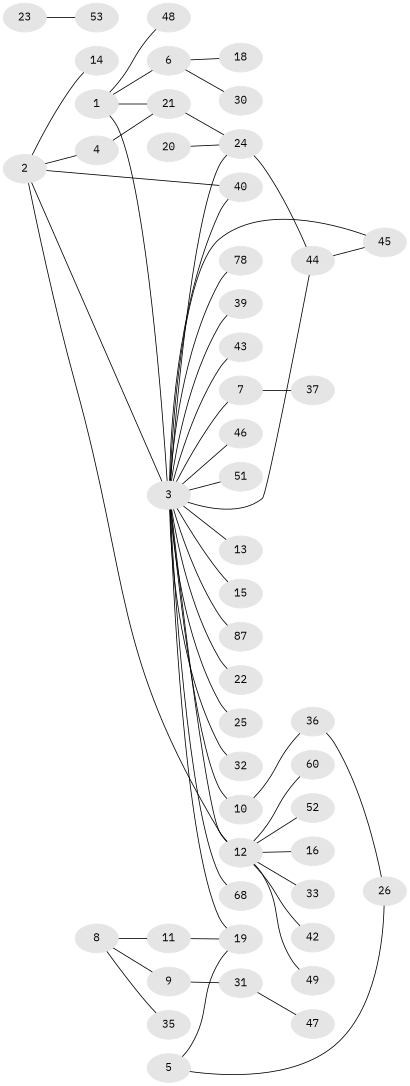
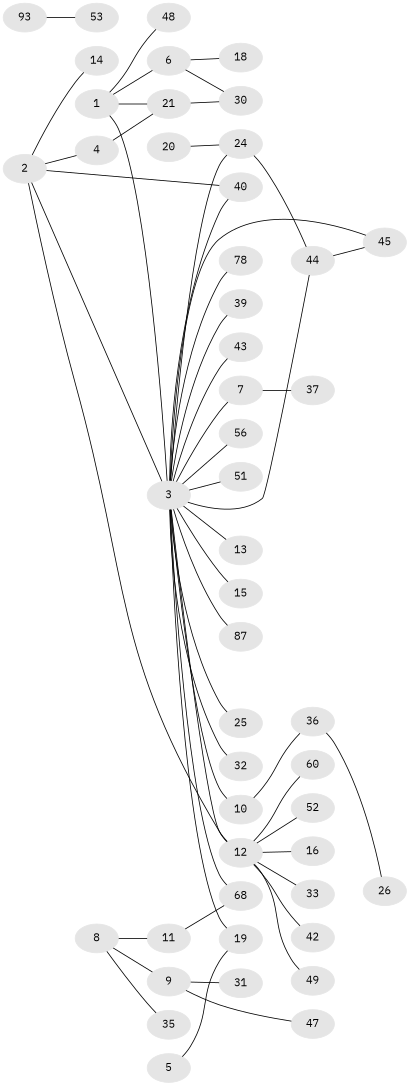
(25, 18) -> (25, 18)
(205, 124) -> (205, 102)
(241, 434) -> (241, 434)
(241, 680) -> none
(205, 939) -> (205, 917)
(277, 1004) -> (237, 1010)
(335, 1045) -> none
